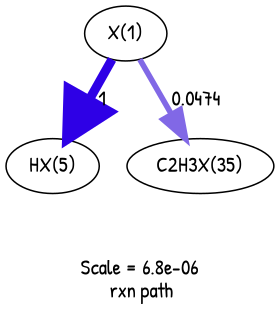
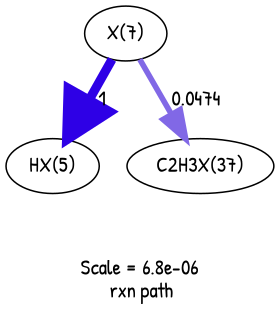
(126, 34) -> (126, 34)
(200, 166) -> (200, 166)
